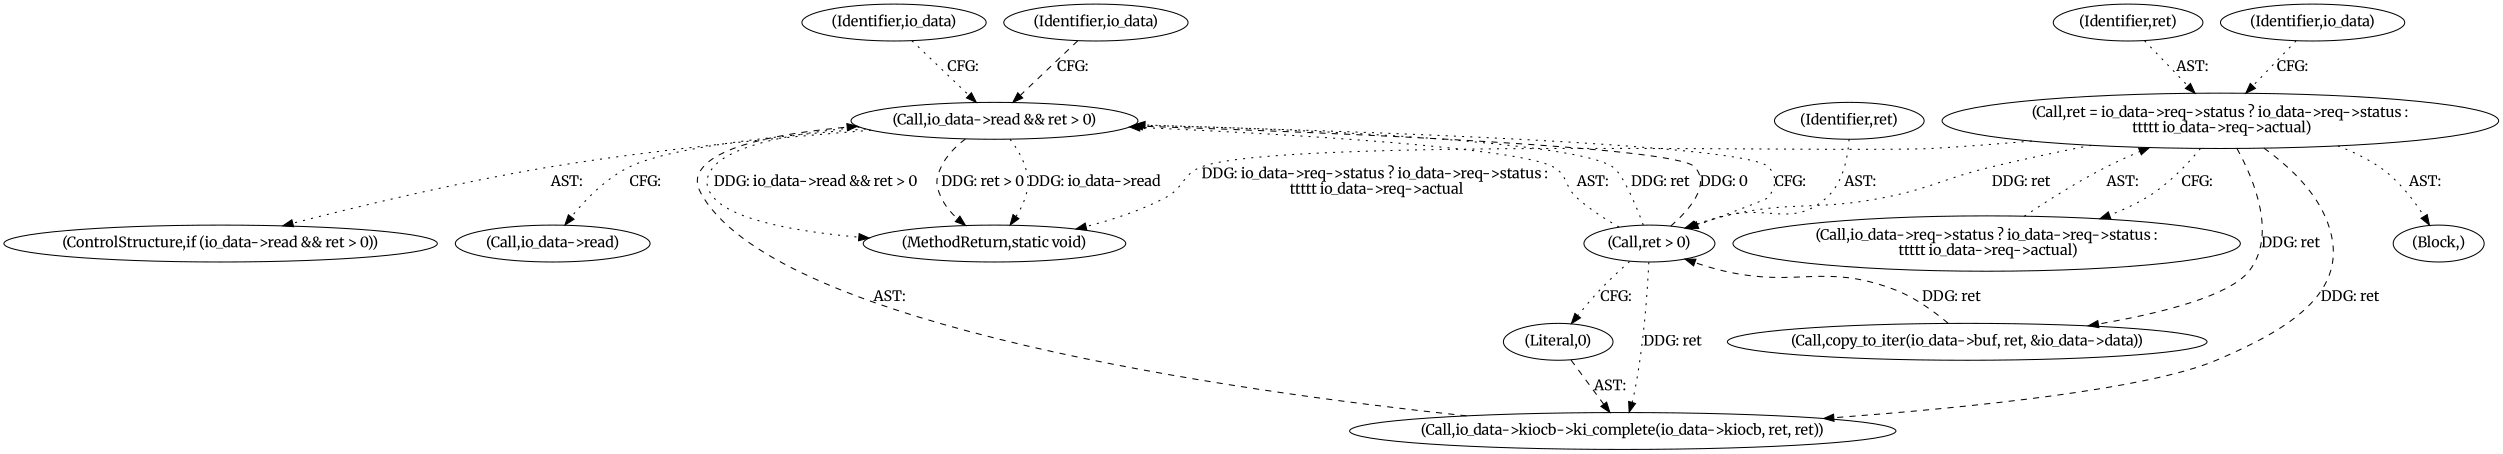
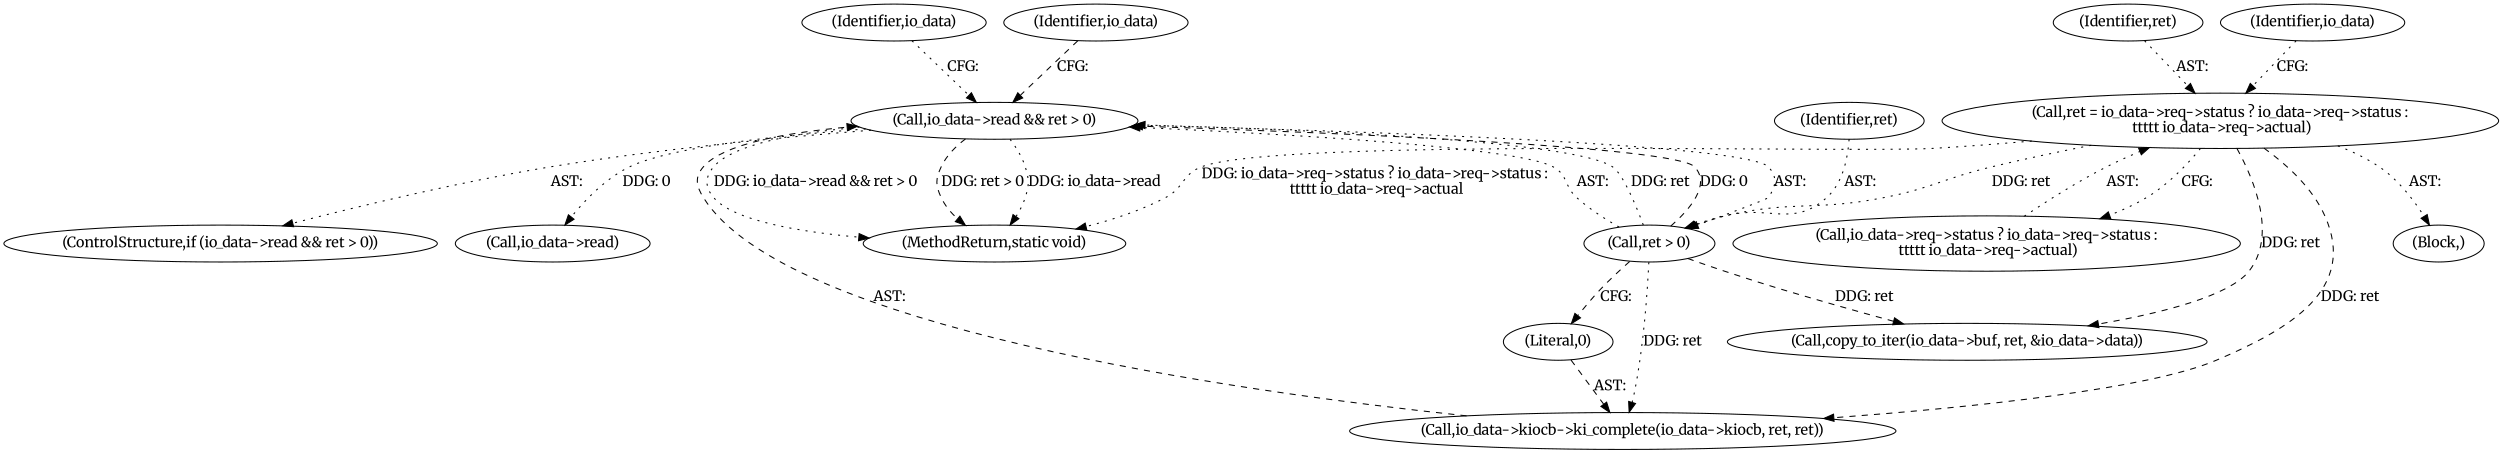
(647, 182) -> (647, 182)
(1792, 182) -> (1792, 182)
(1826, 276) -> (1790, 292)
(1602, 287) -> (1602, 287)
